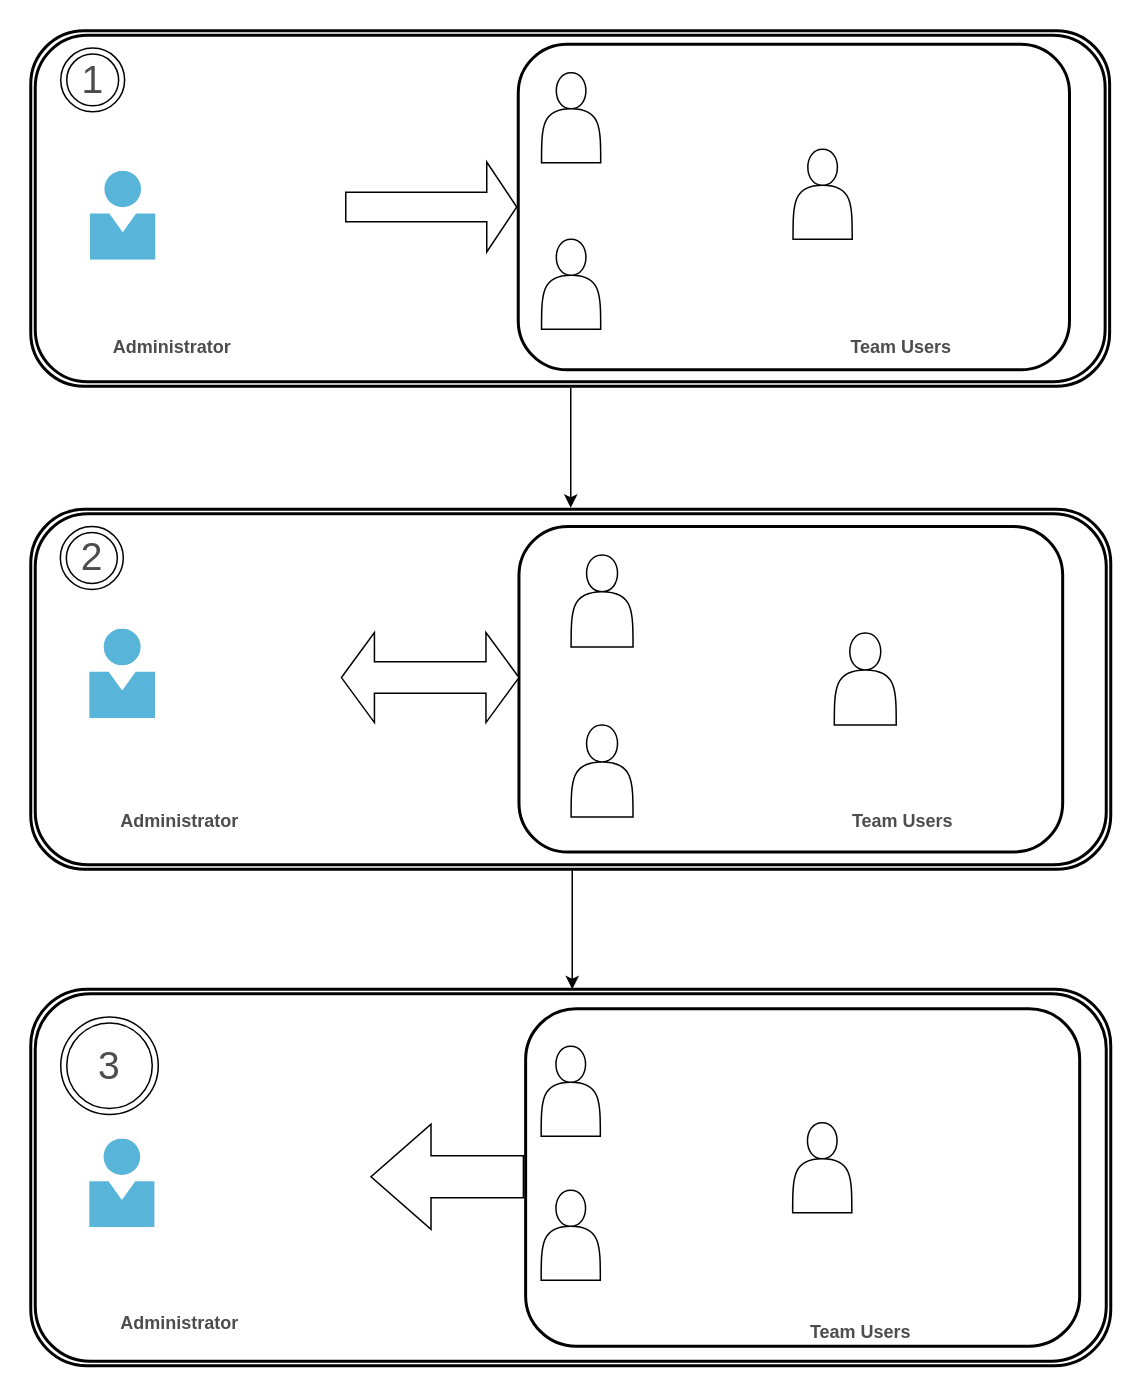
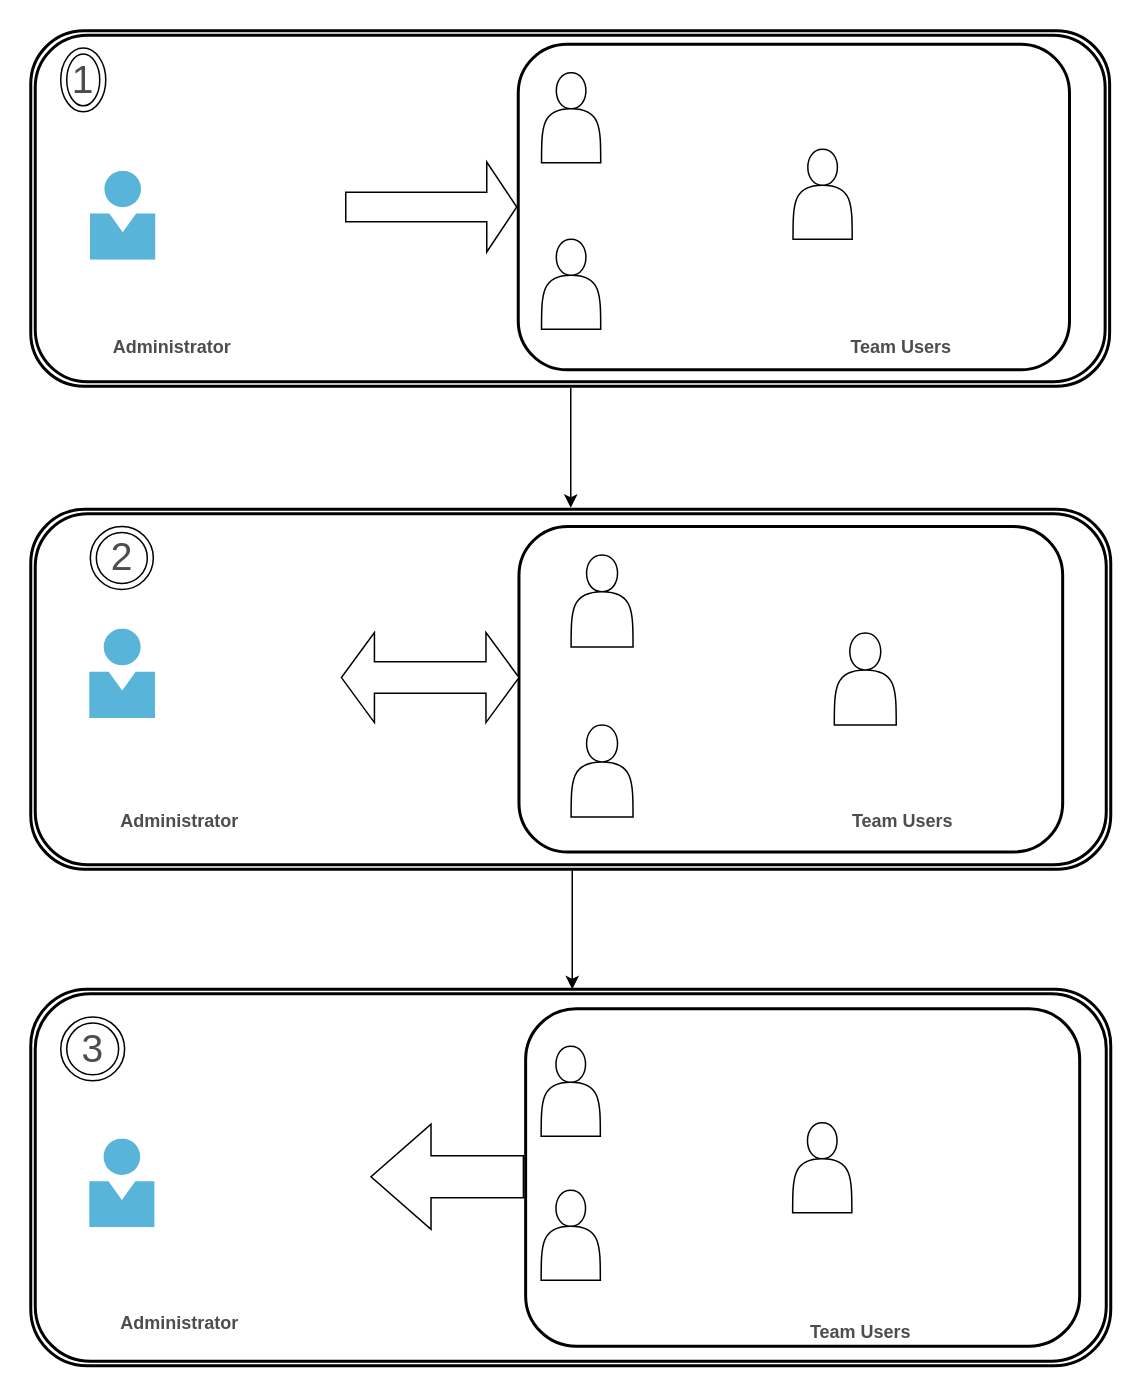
(93, 80) -> (83, 80)
(92, 558) -> (122, 558)
(110, 1066) -> (93, 1049)
